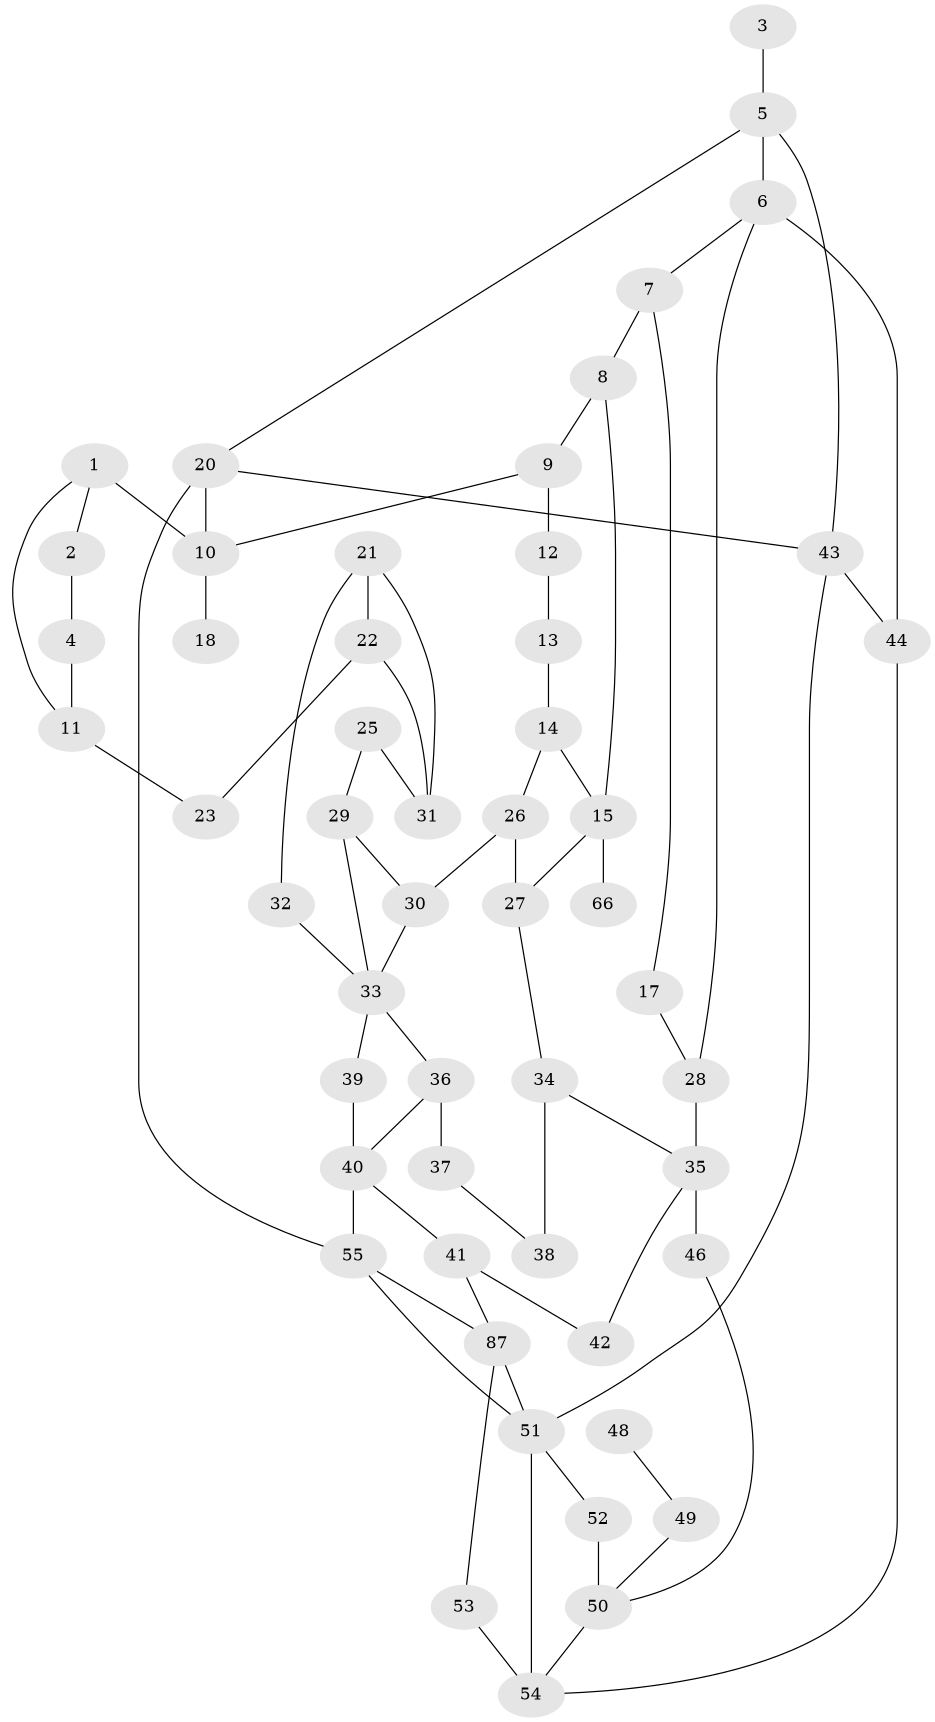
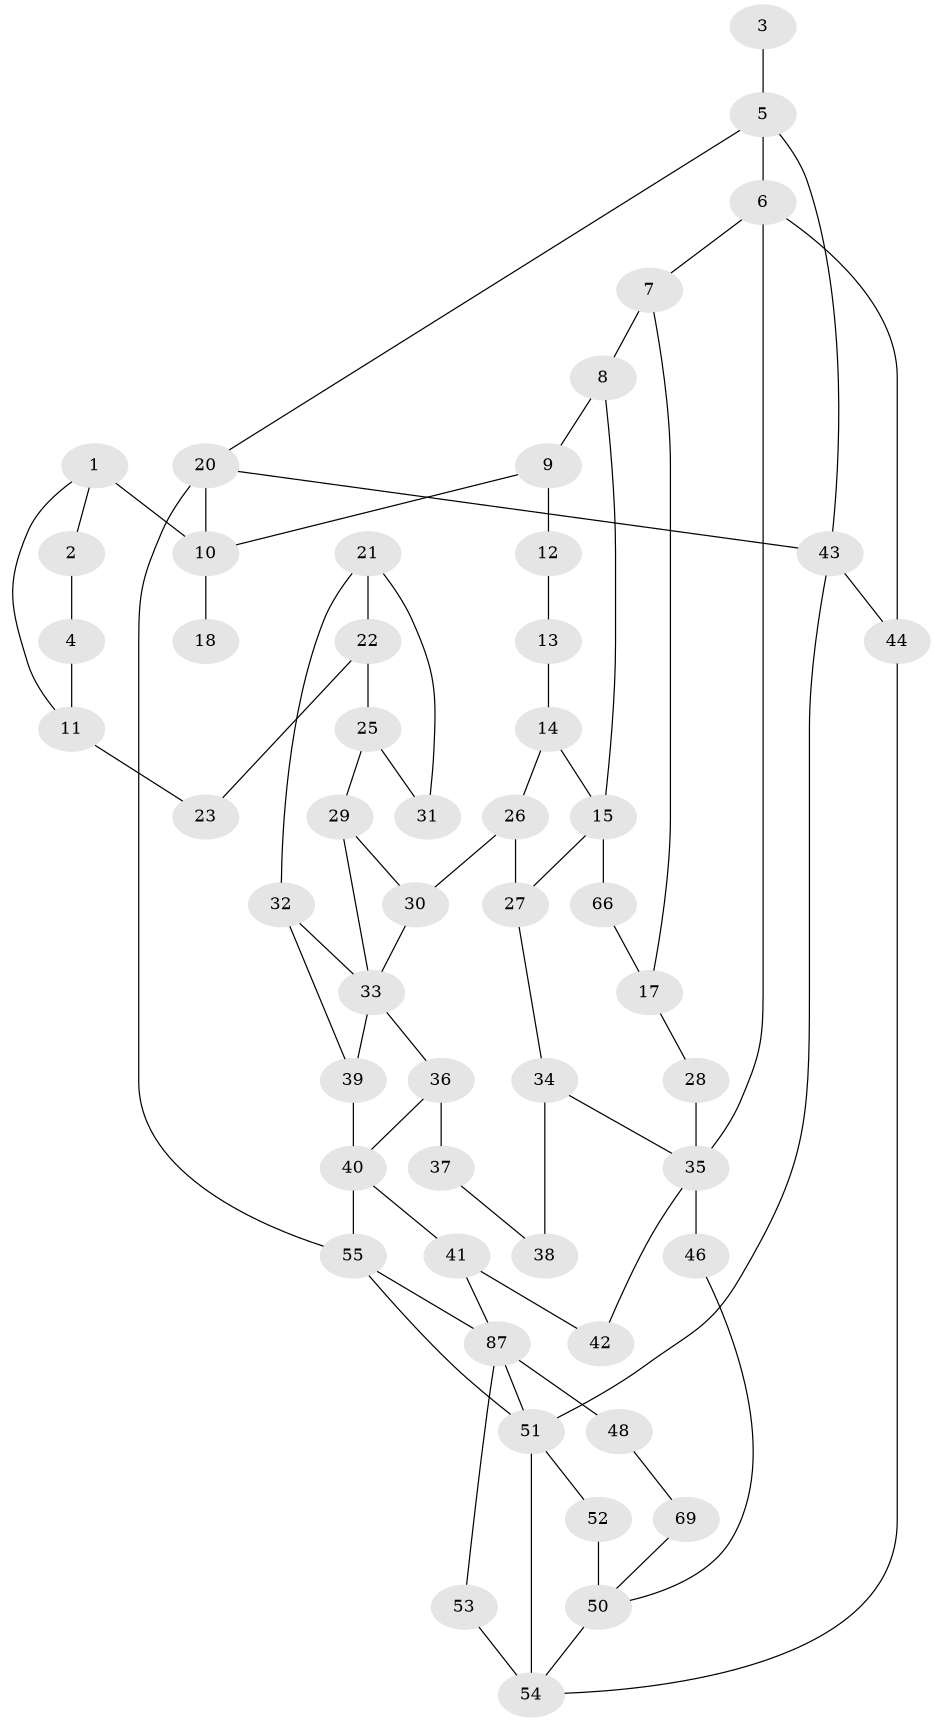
(717, 639) -> (763, 692)
(417, 724) -> (368, 685)
none -> (627, 949)
none -> (317, 993)
none -> (558, 1388)
(686, 1519) -> (686, 1519)
